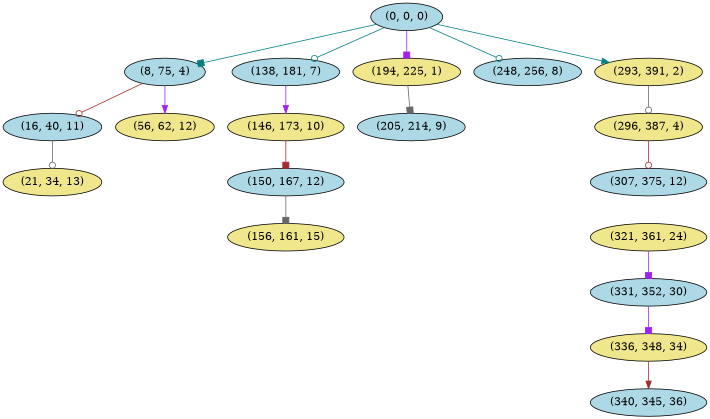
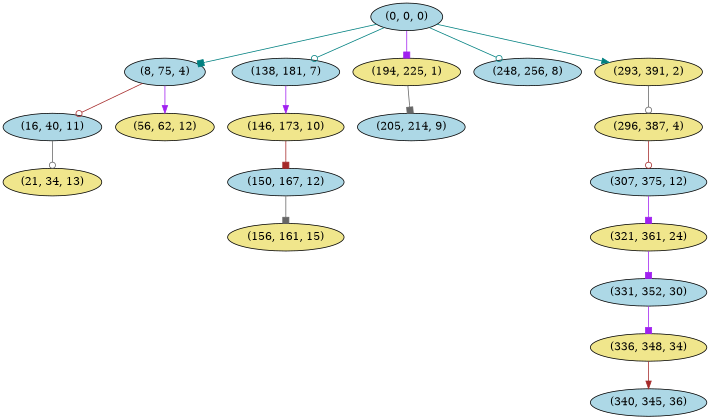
none -> (649, 206)
